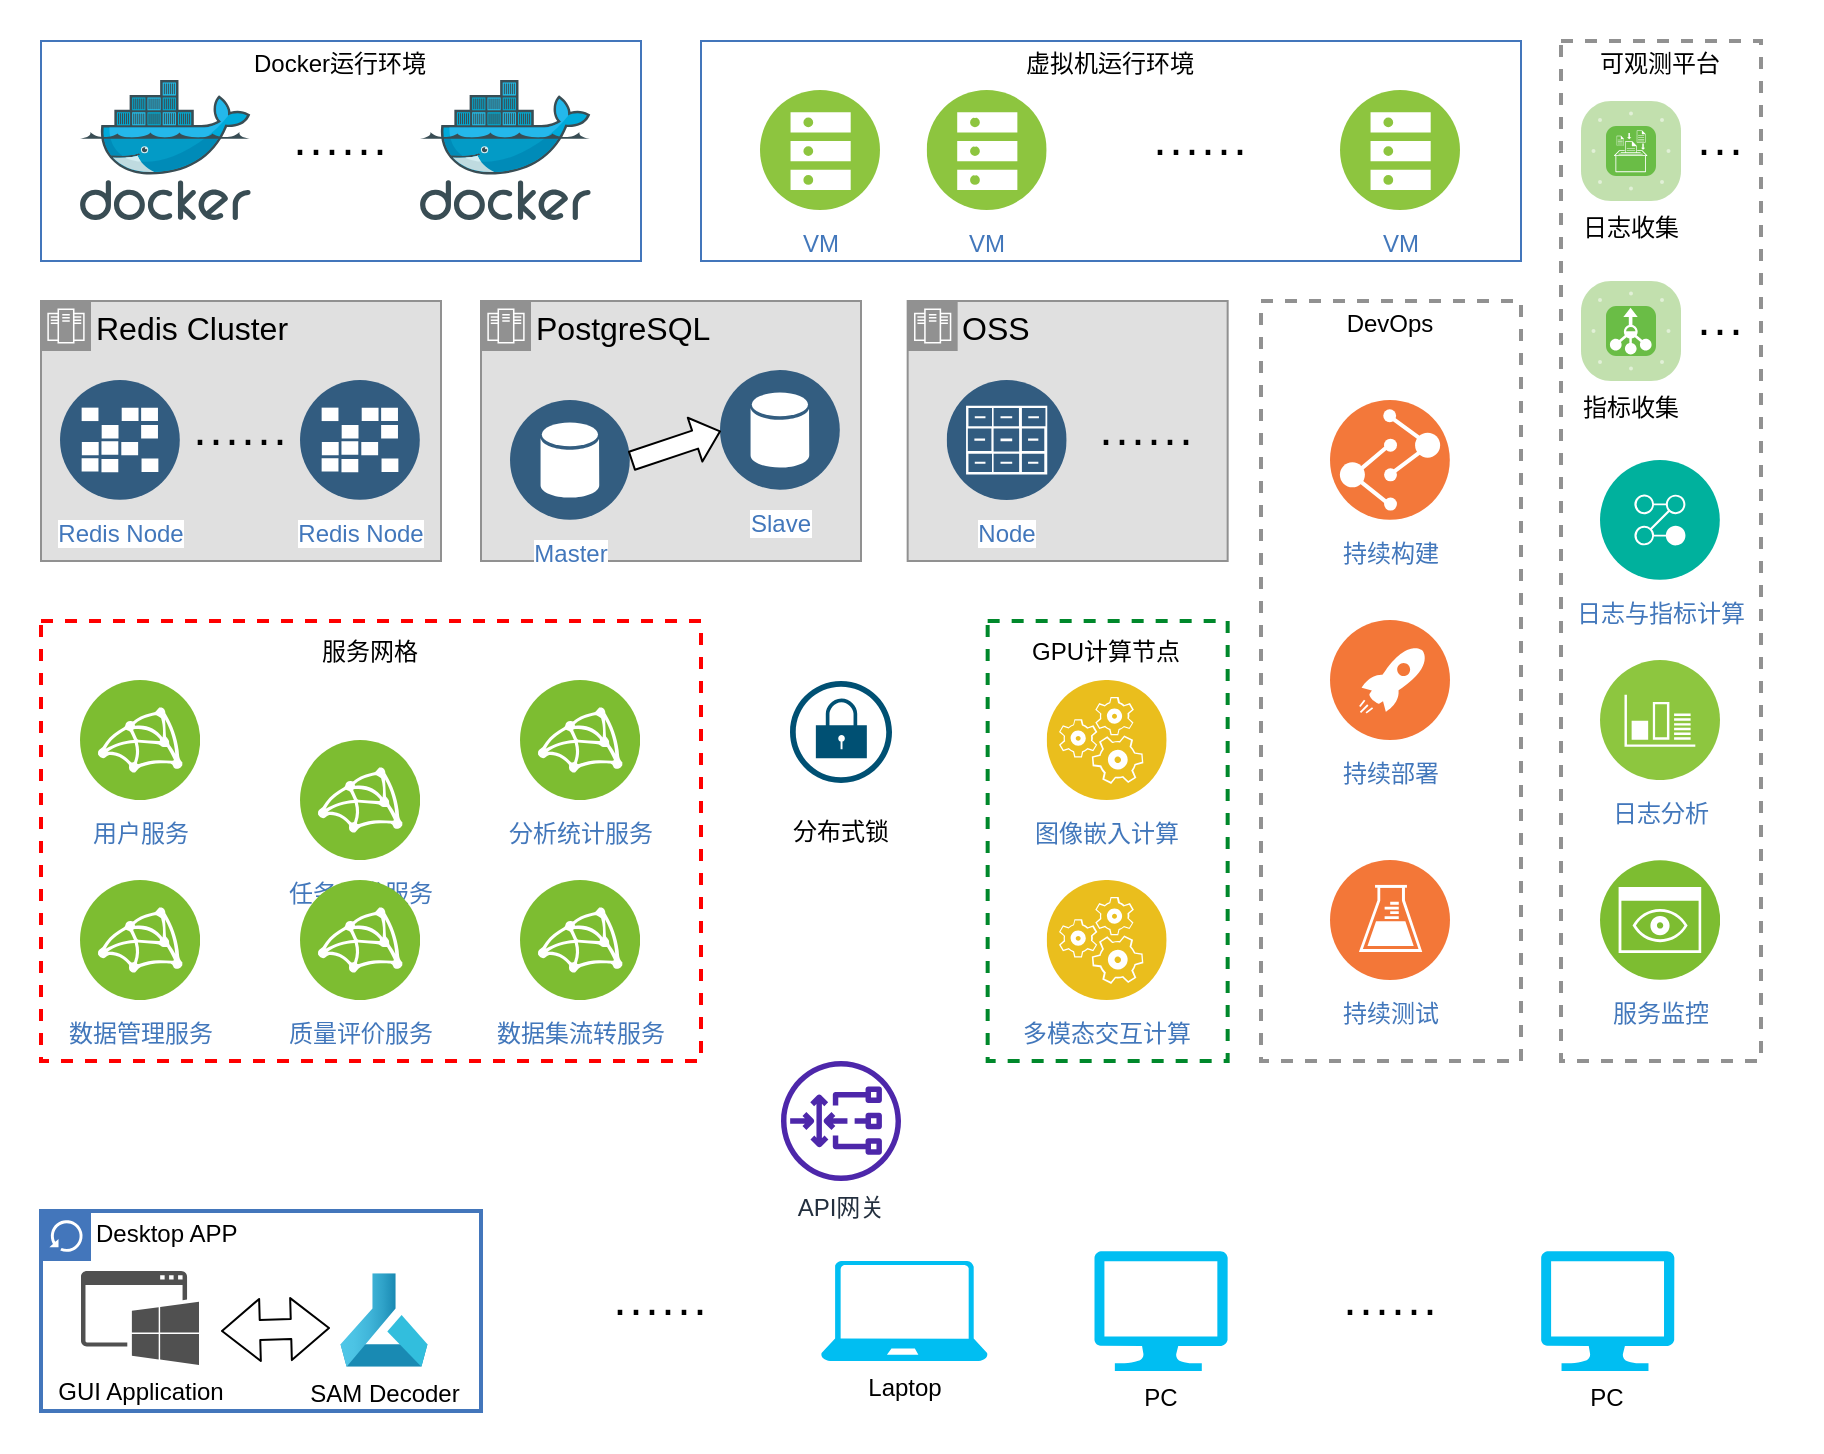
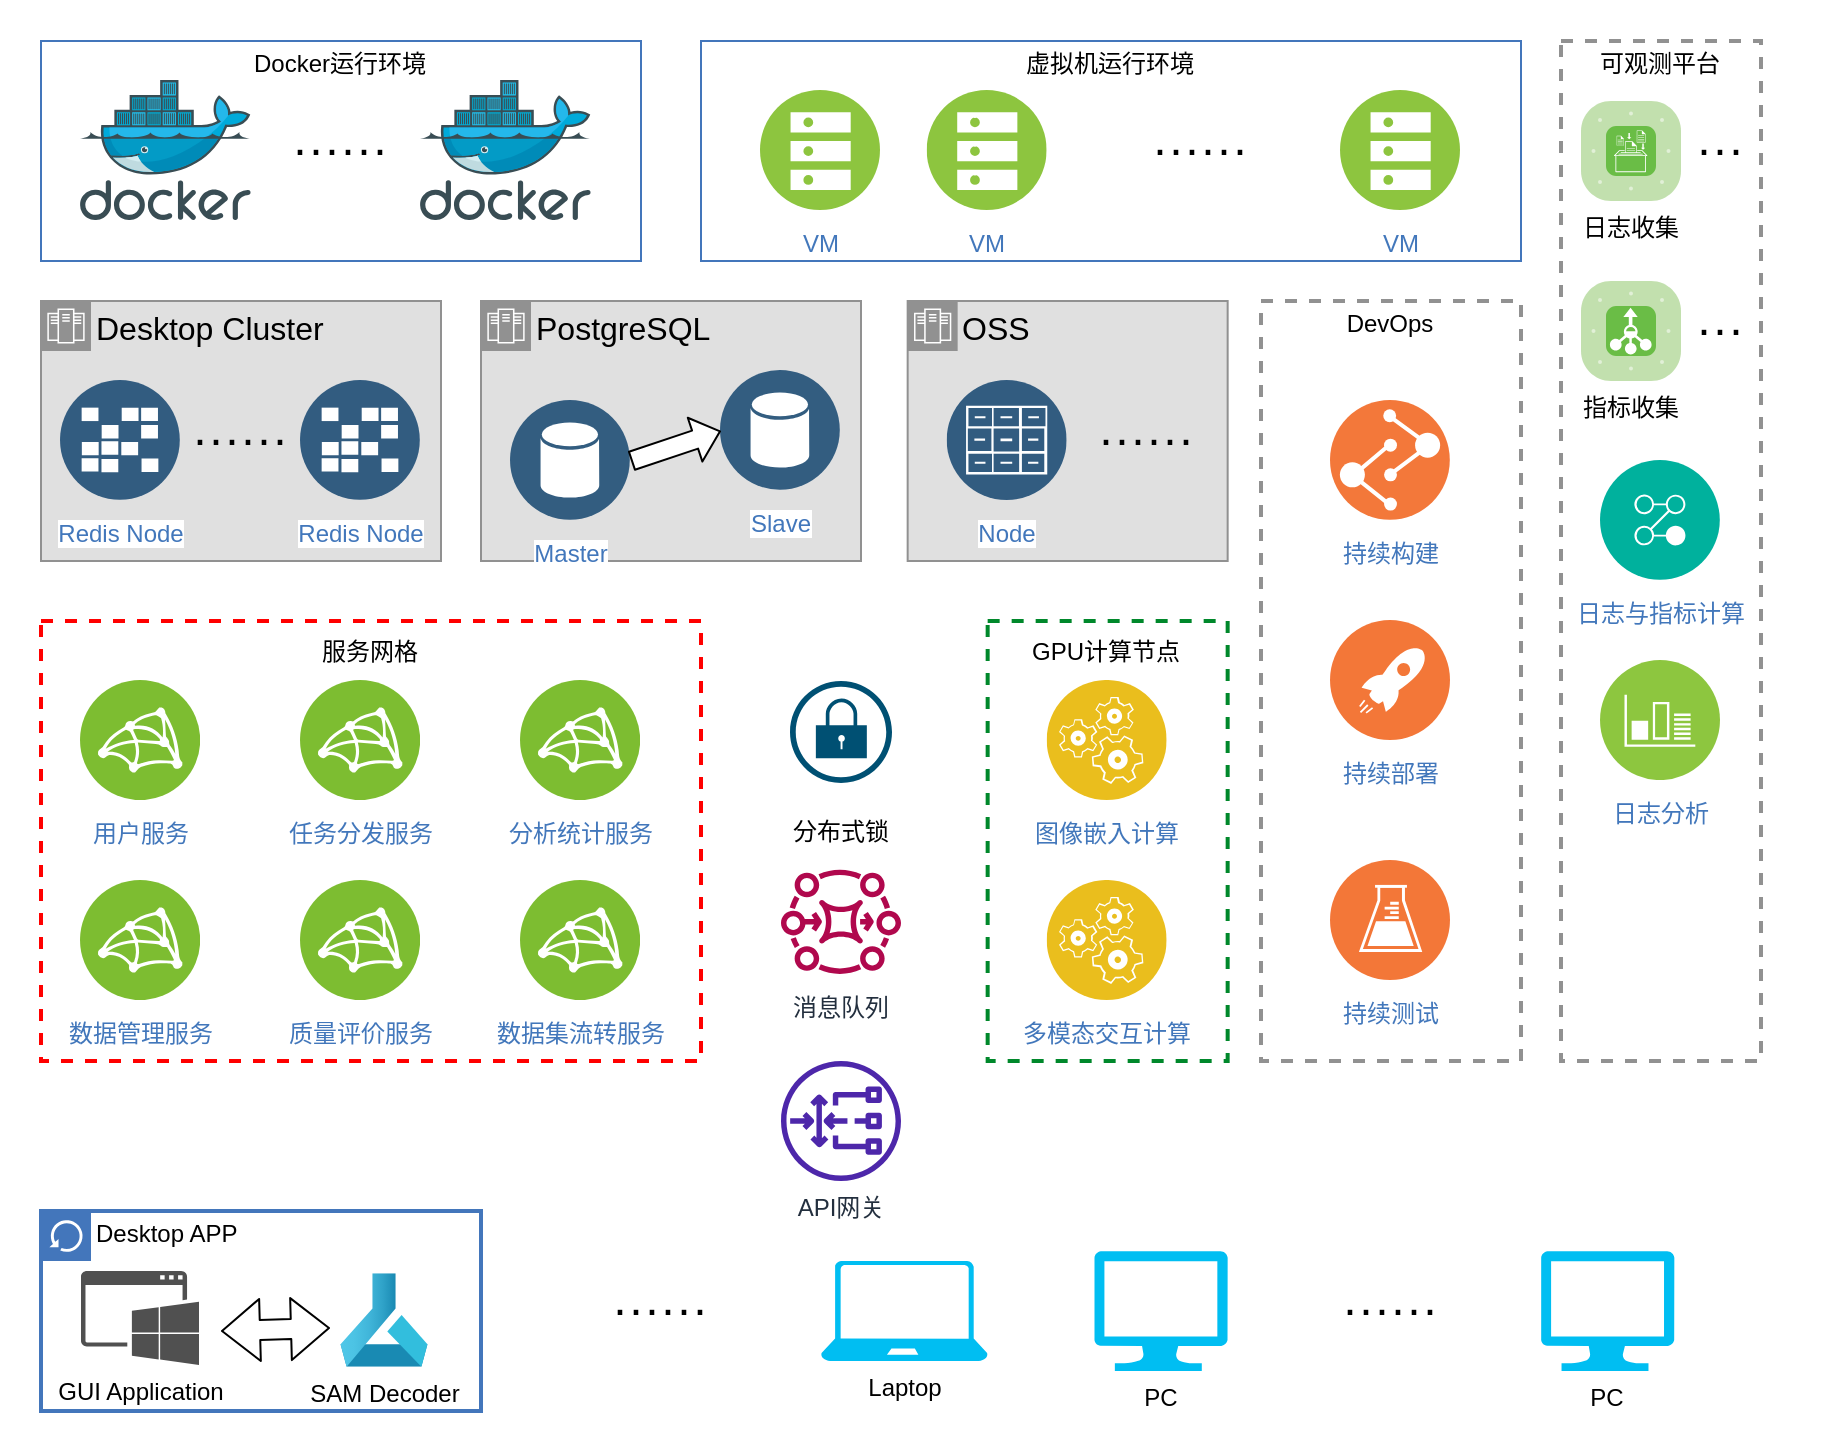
(201, 330) -> (223, 330)
(361, 801) -> (361, 741)
none -> (841, 921)
(1661, 921) -> none
